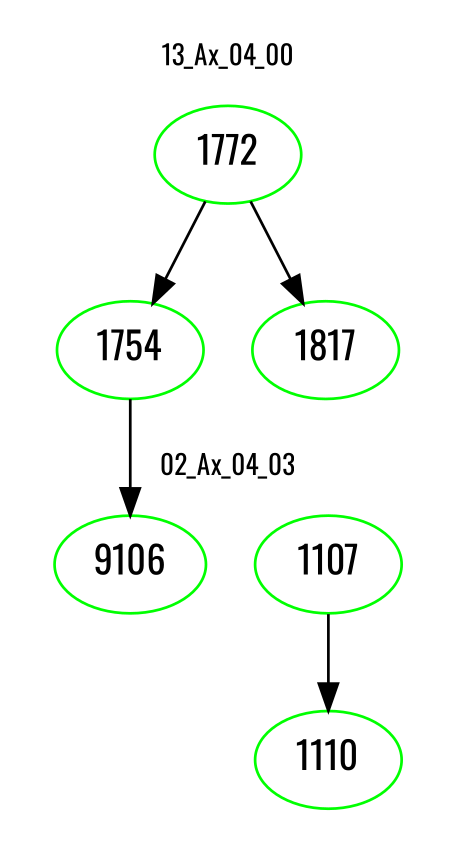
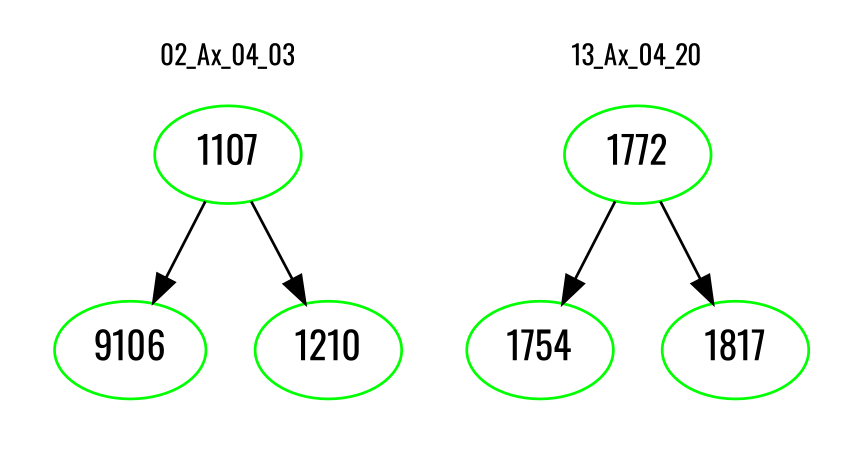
(228, 58) -> (638, 58)
(130, 459) -> (186, 240)
(328, 760) -> (328, 350)
